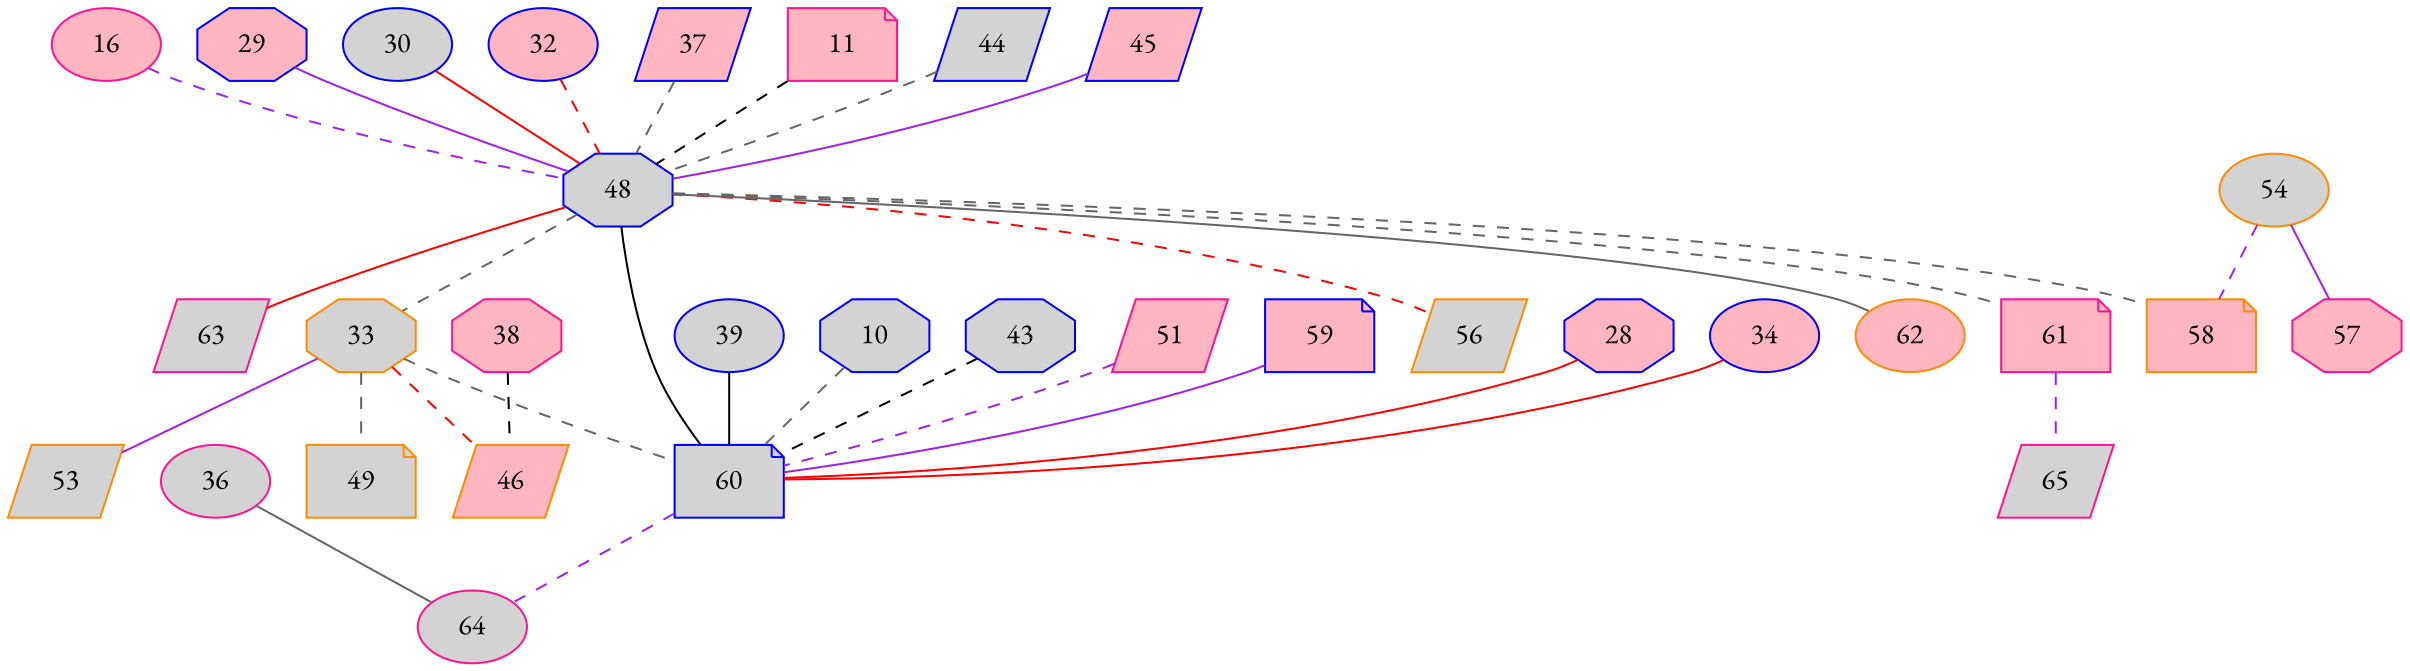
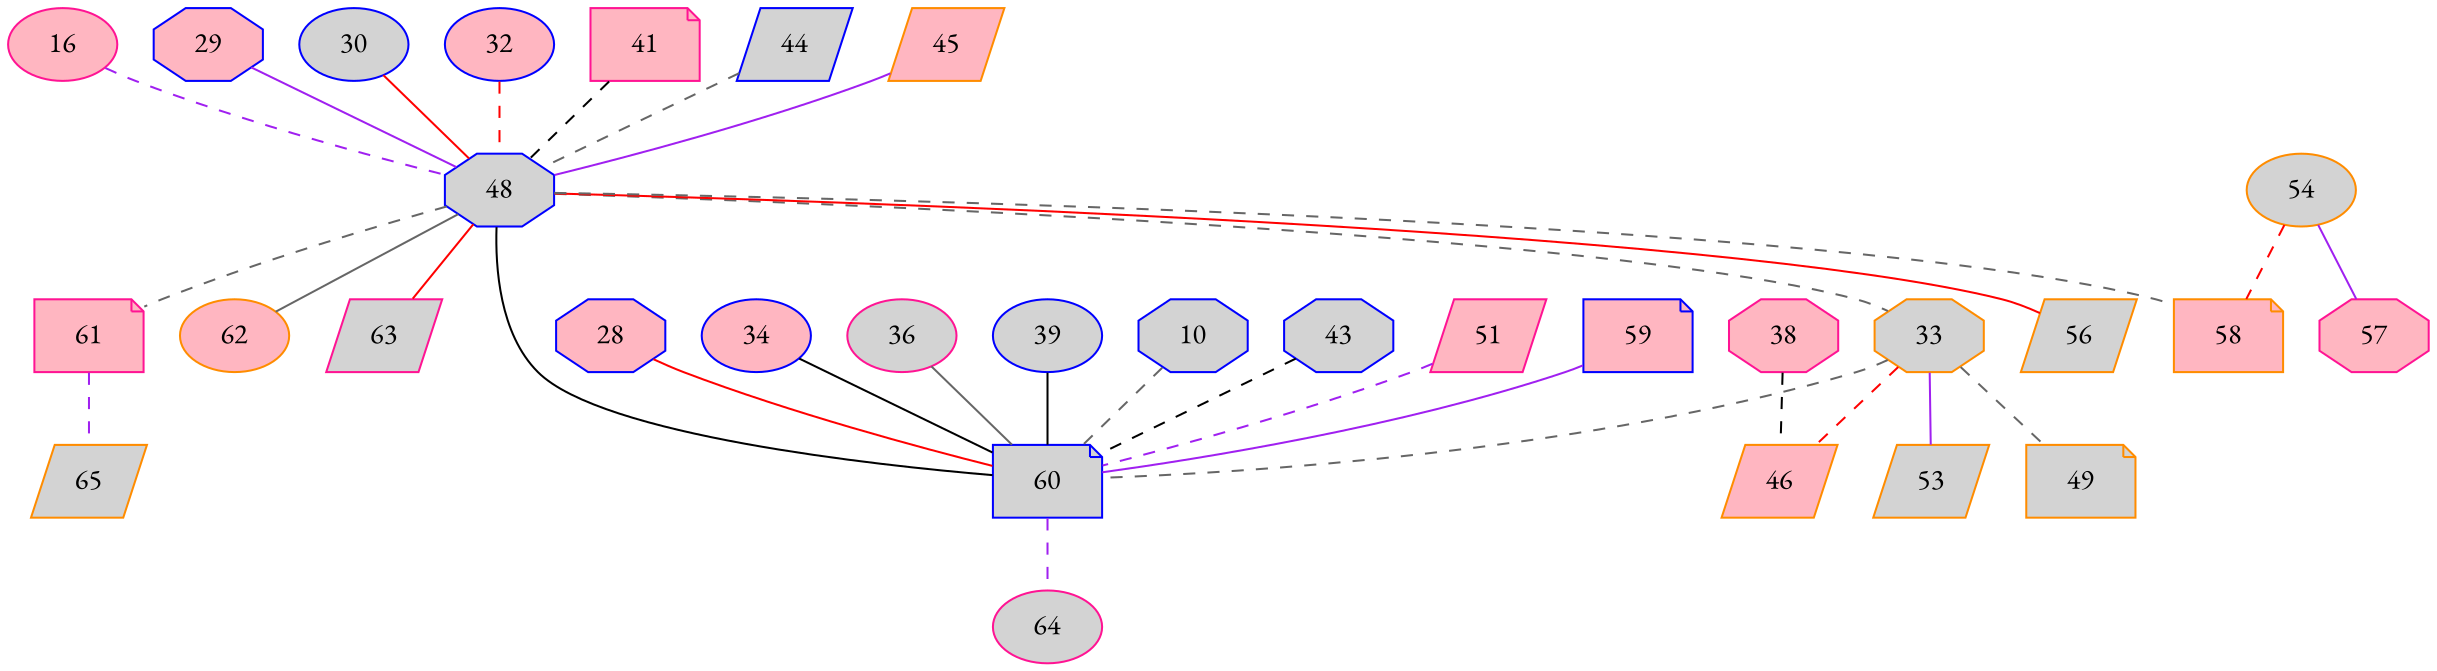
(693, 44) -> none
(842, 44) -> (645, 44)
(1144, 44) -> (946, 44)
(1055, 231) -> (1635, 249)
(2238, 262) -> (2265, 262)
(1258, 452) -> (896, 406)
(2056, 481) -> (89, 481)
(344, 554) -> (972, 406)
